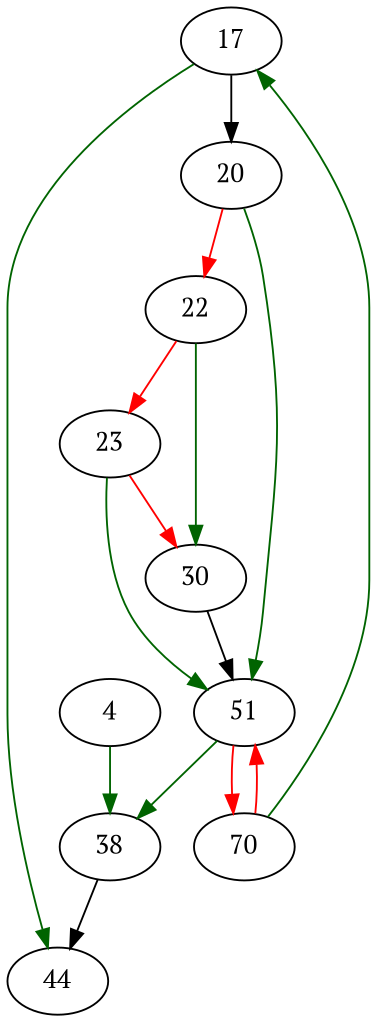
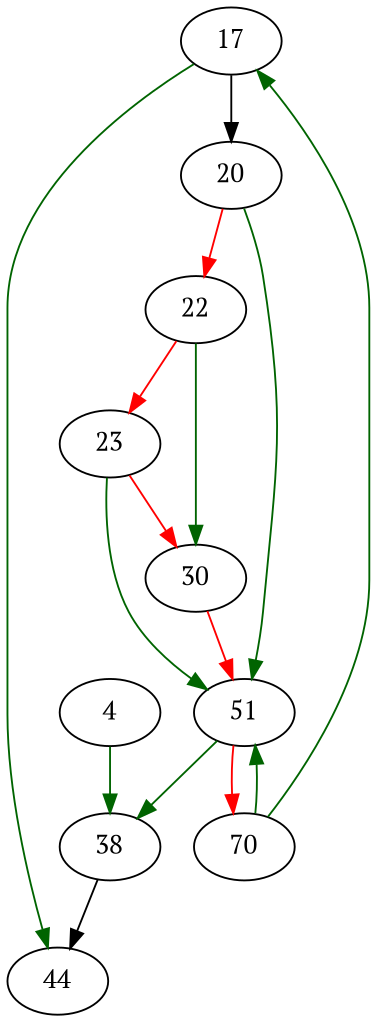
(217, 636) -> (217, 636)
(257, 789) -> (257, 789)
